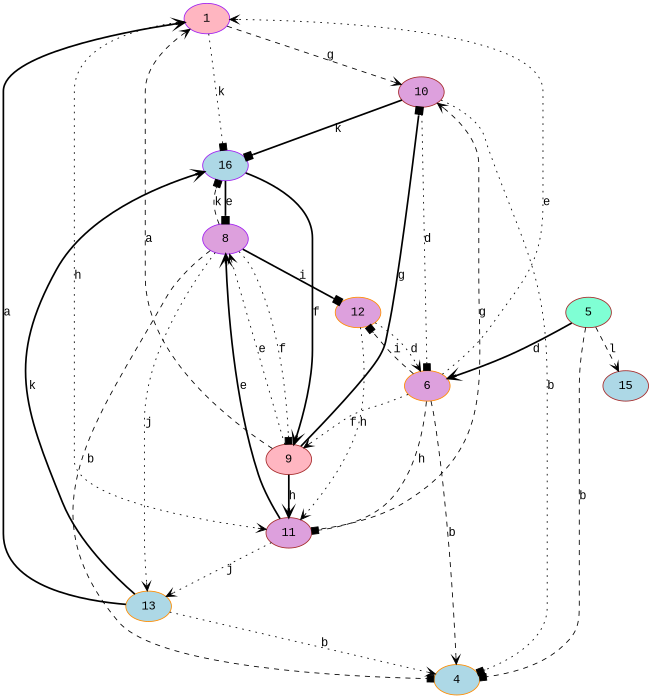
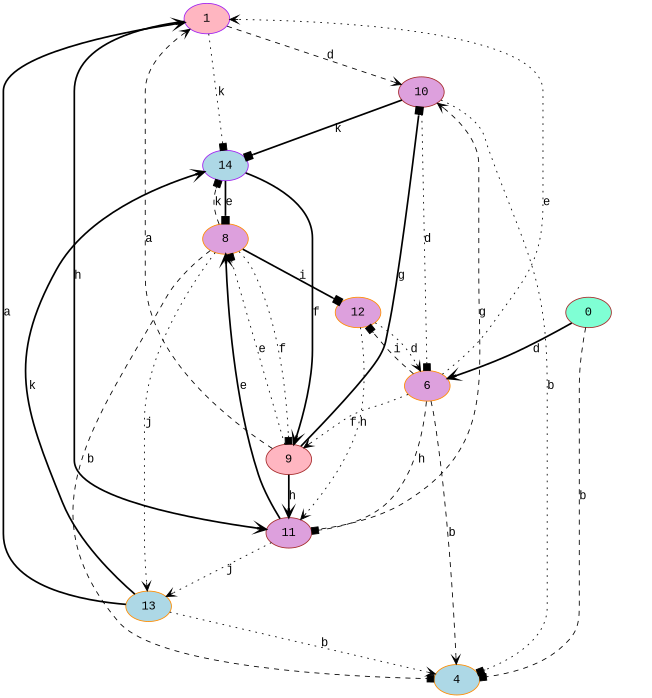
(331, 55) -> (331, 55)
(225, 166) -> (225, 166)
(225, 239) -> (225, 239)
(74, 306) -> (74, 306)
(589, 312) -> (589, 312)
(258, 353) -> (258, 353)
(626, 386) -> none
